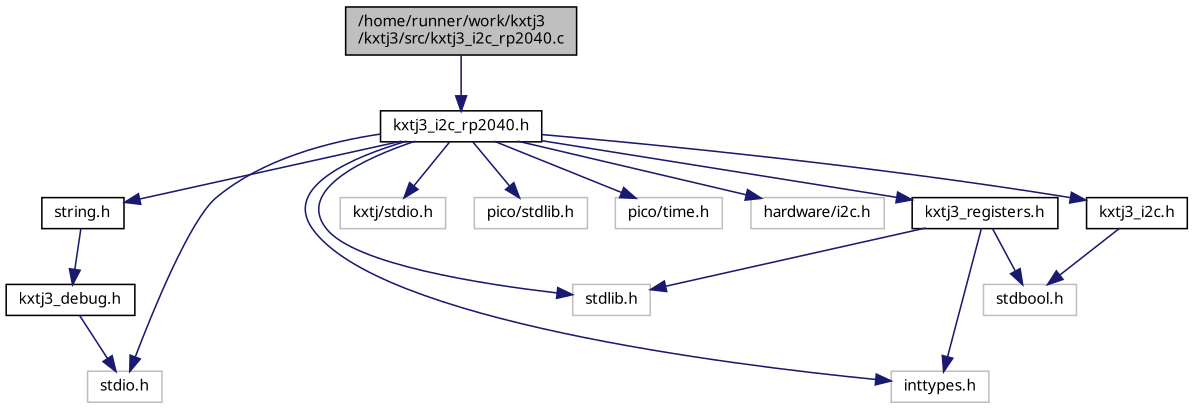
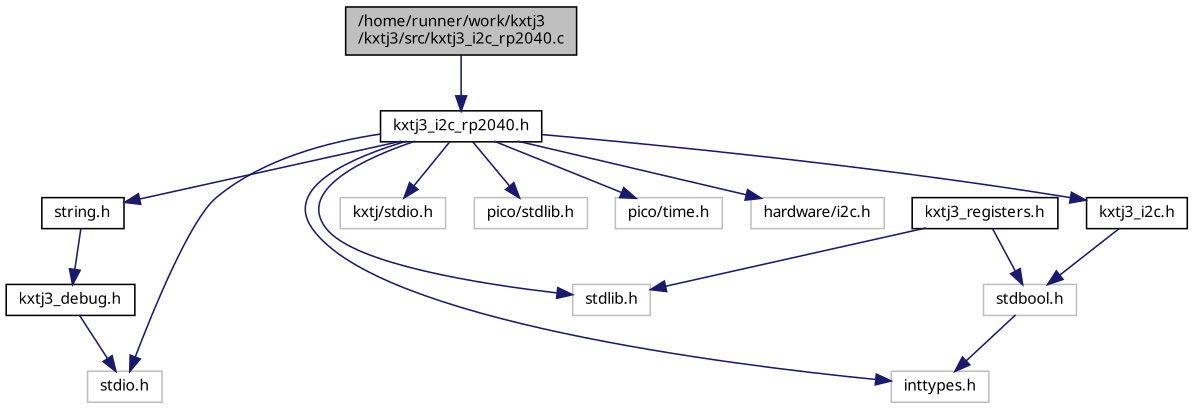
(719, 169) -> none
(965, 292) -> (991, 338)
